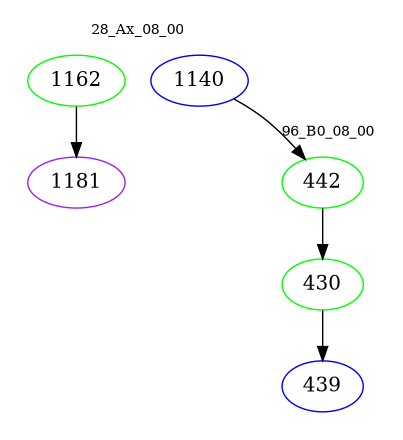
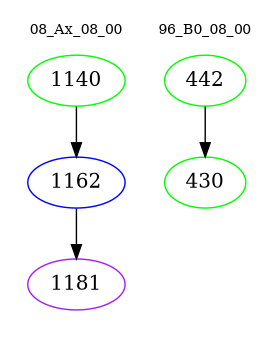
(138, 30) -> (76, 30)
(76, 81) -> (76, 183)
(200, 81) -> (76, 81)
(279, 132) -> (76, 125)
(323, 386) -> none
